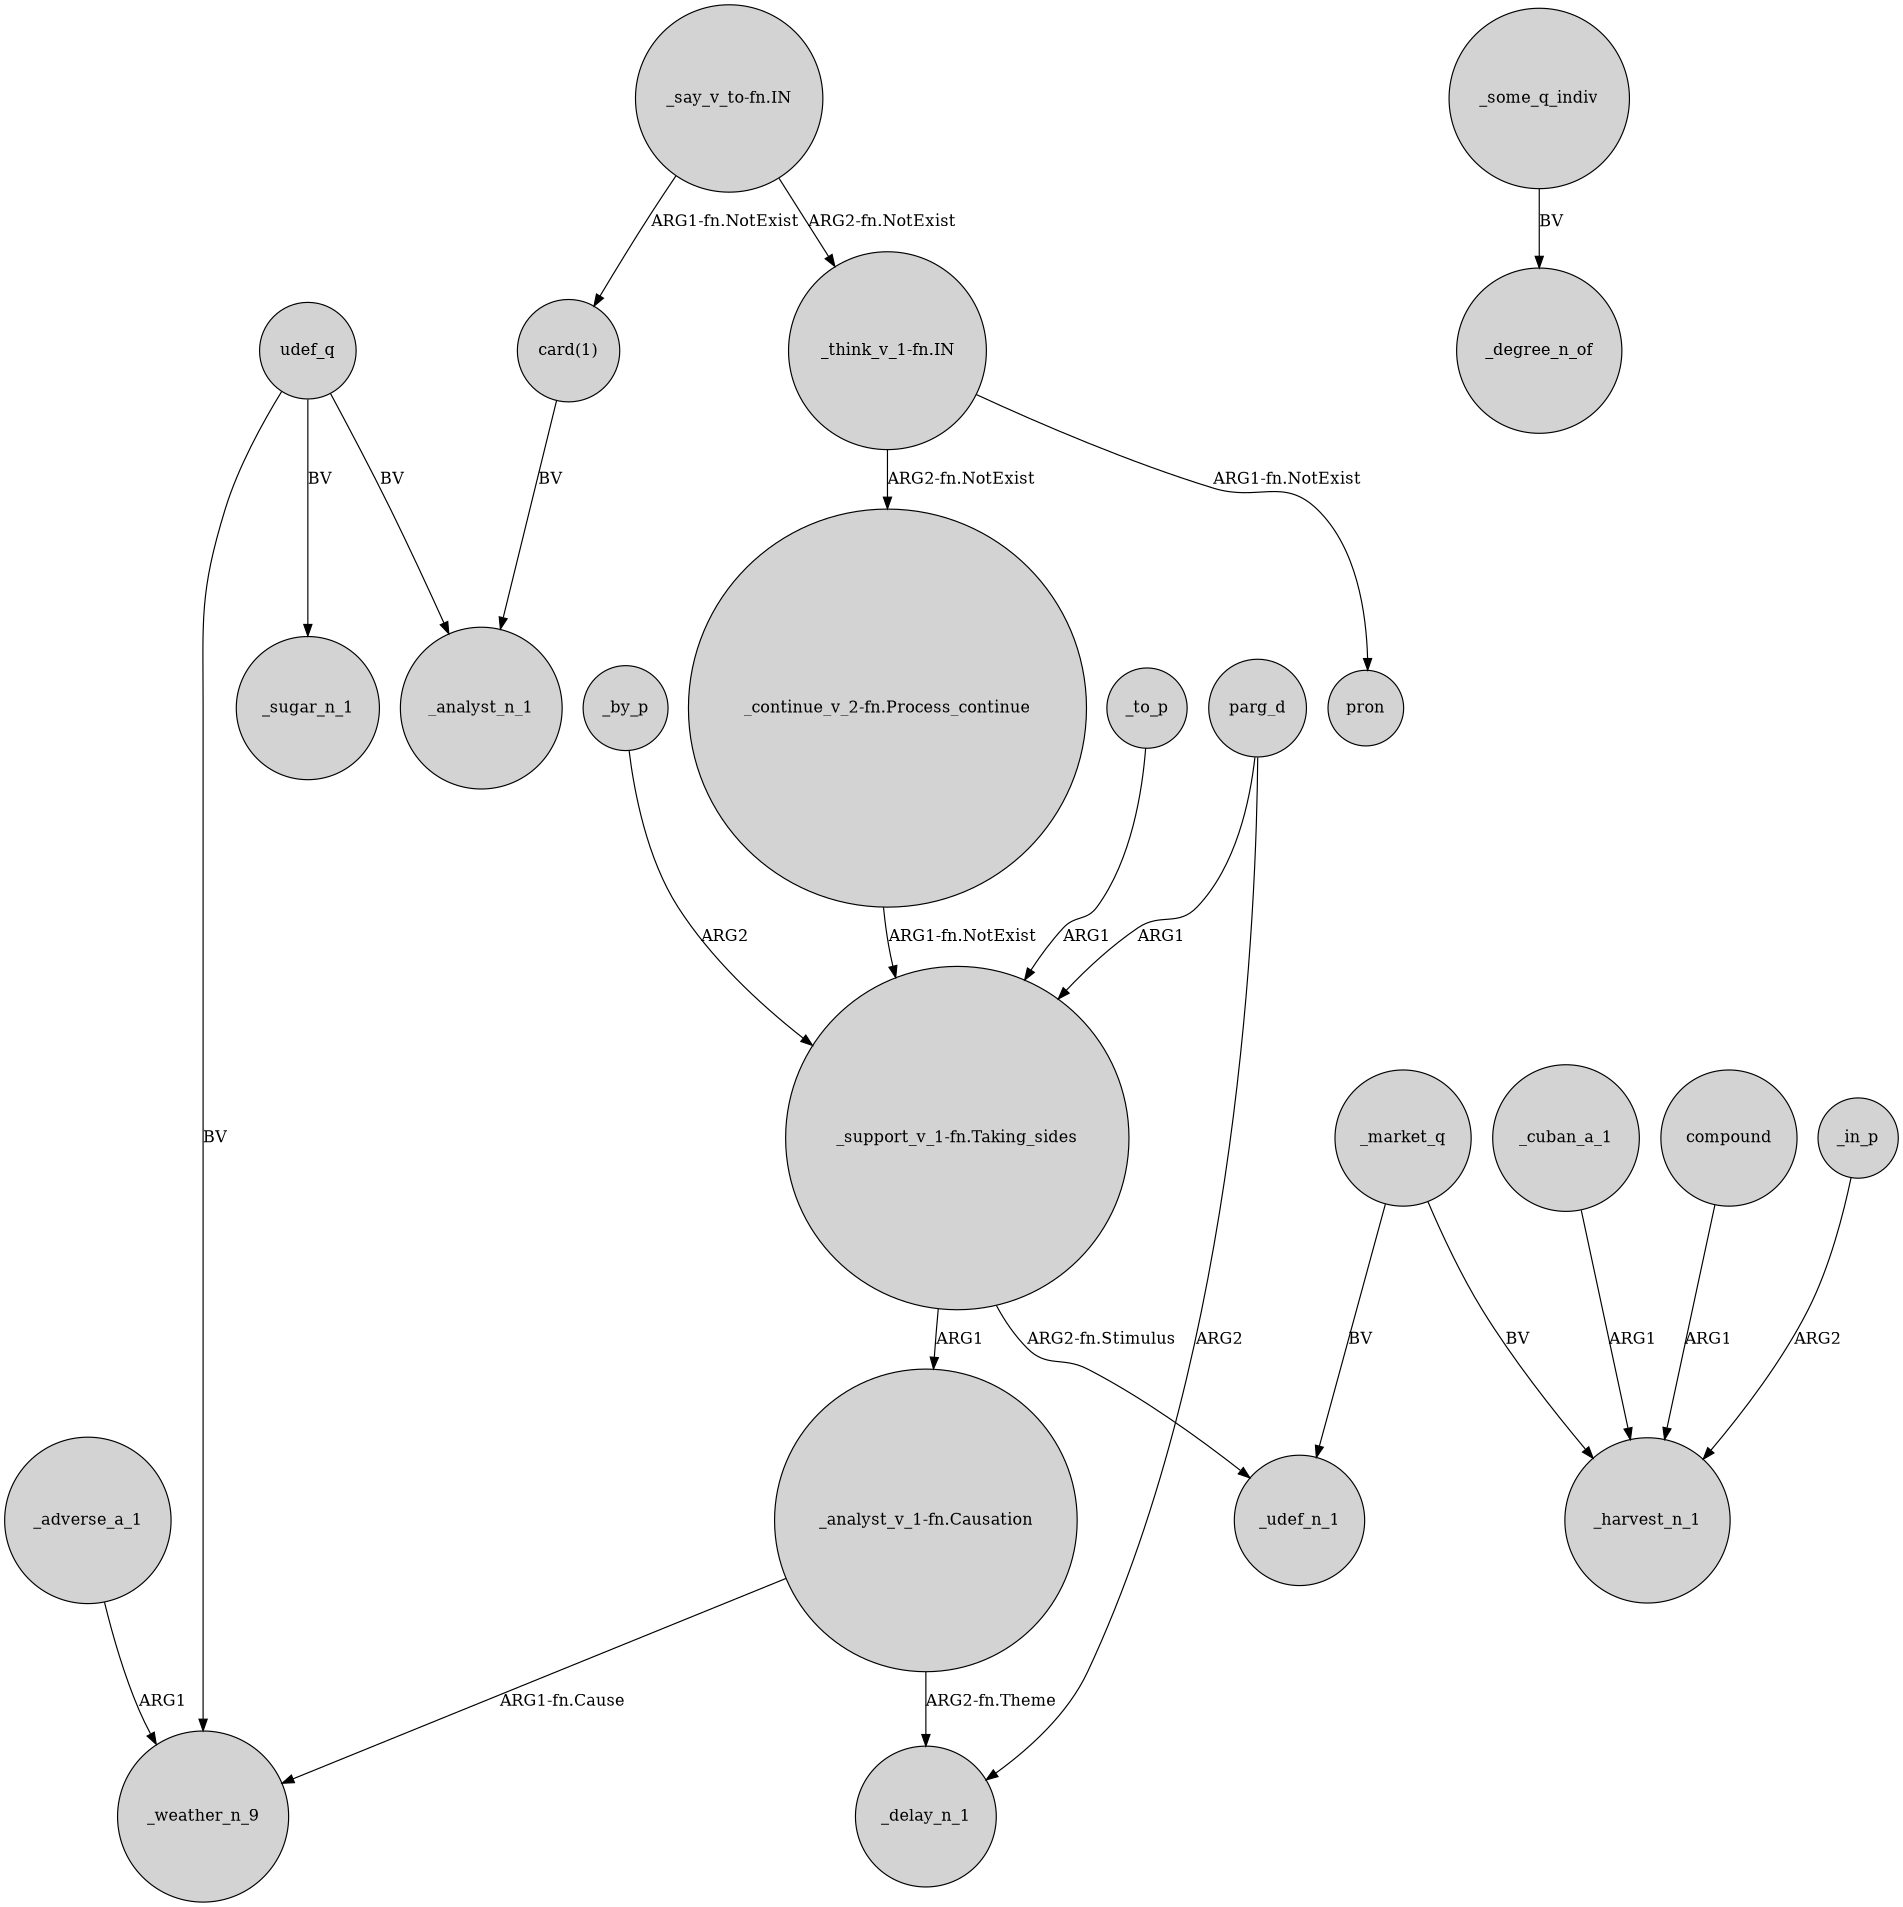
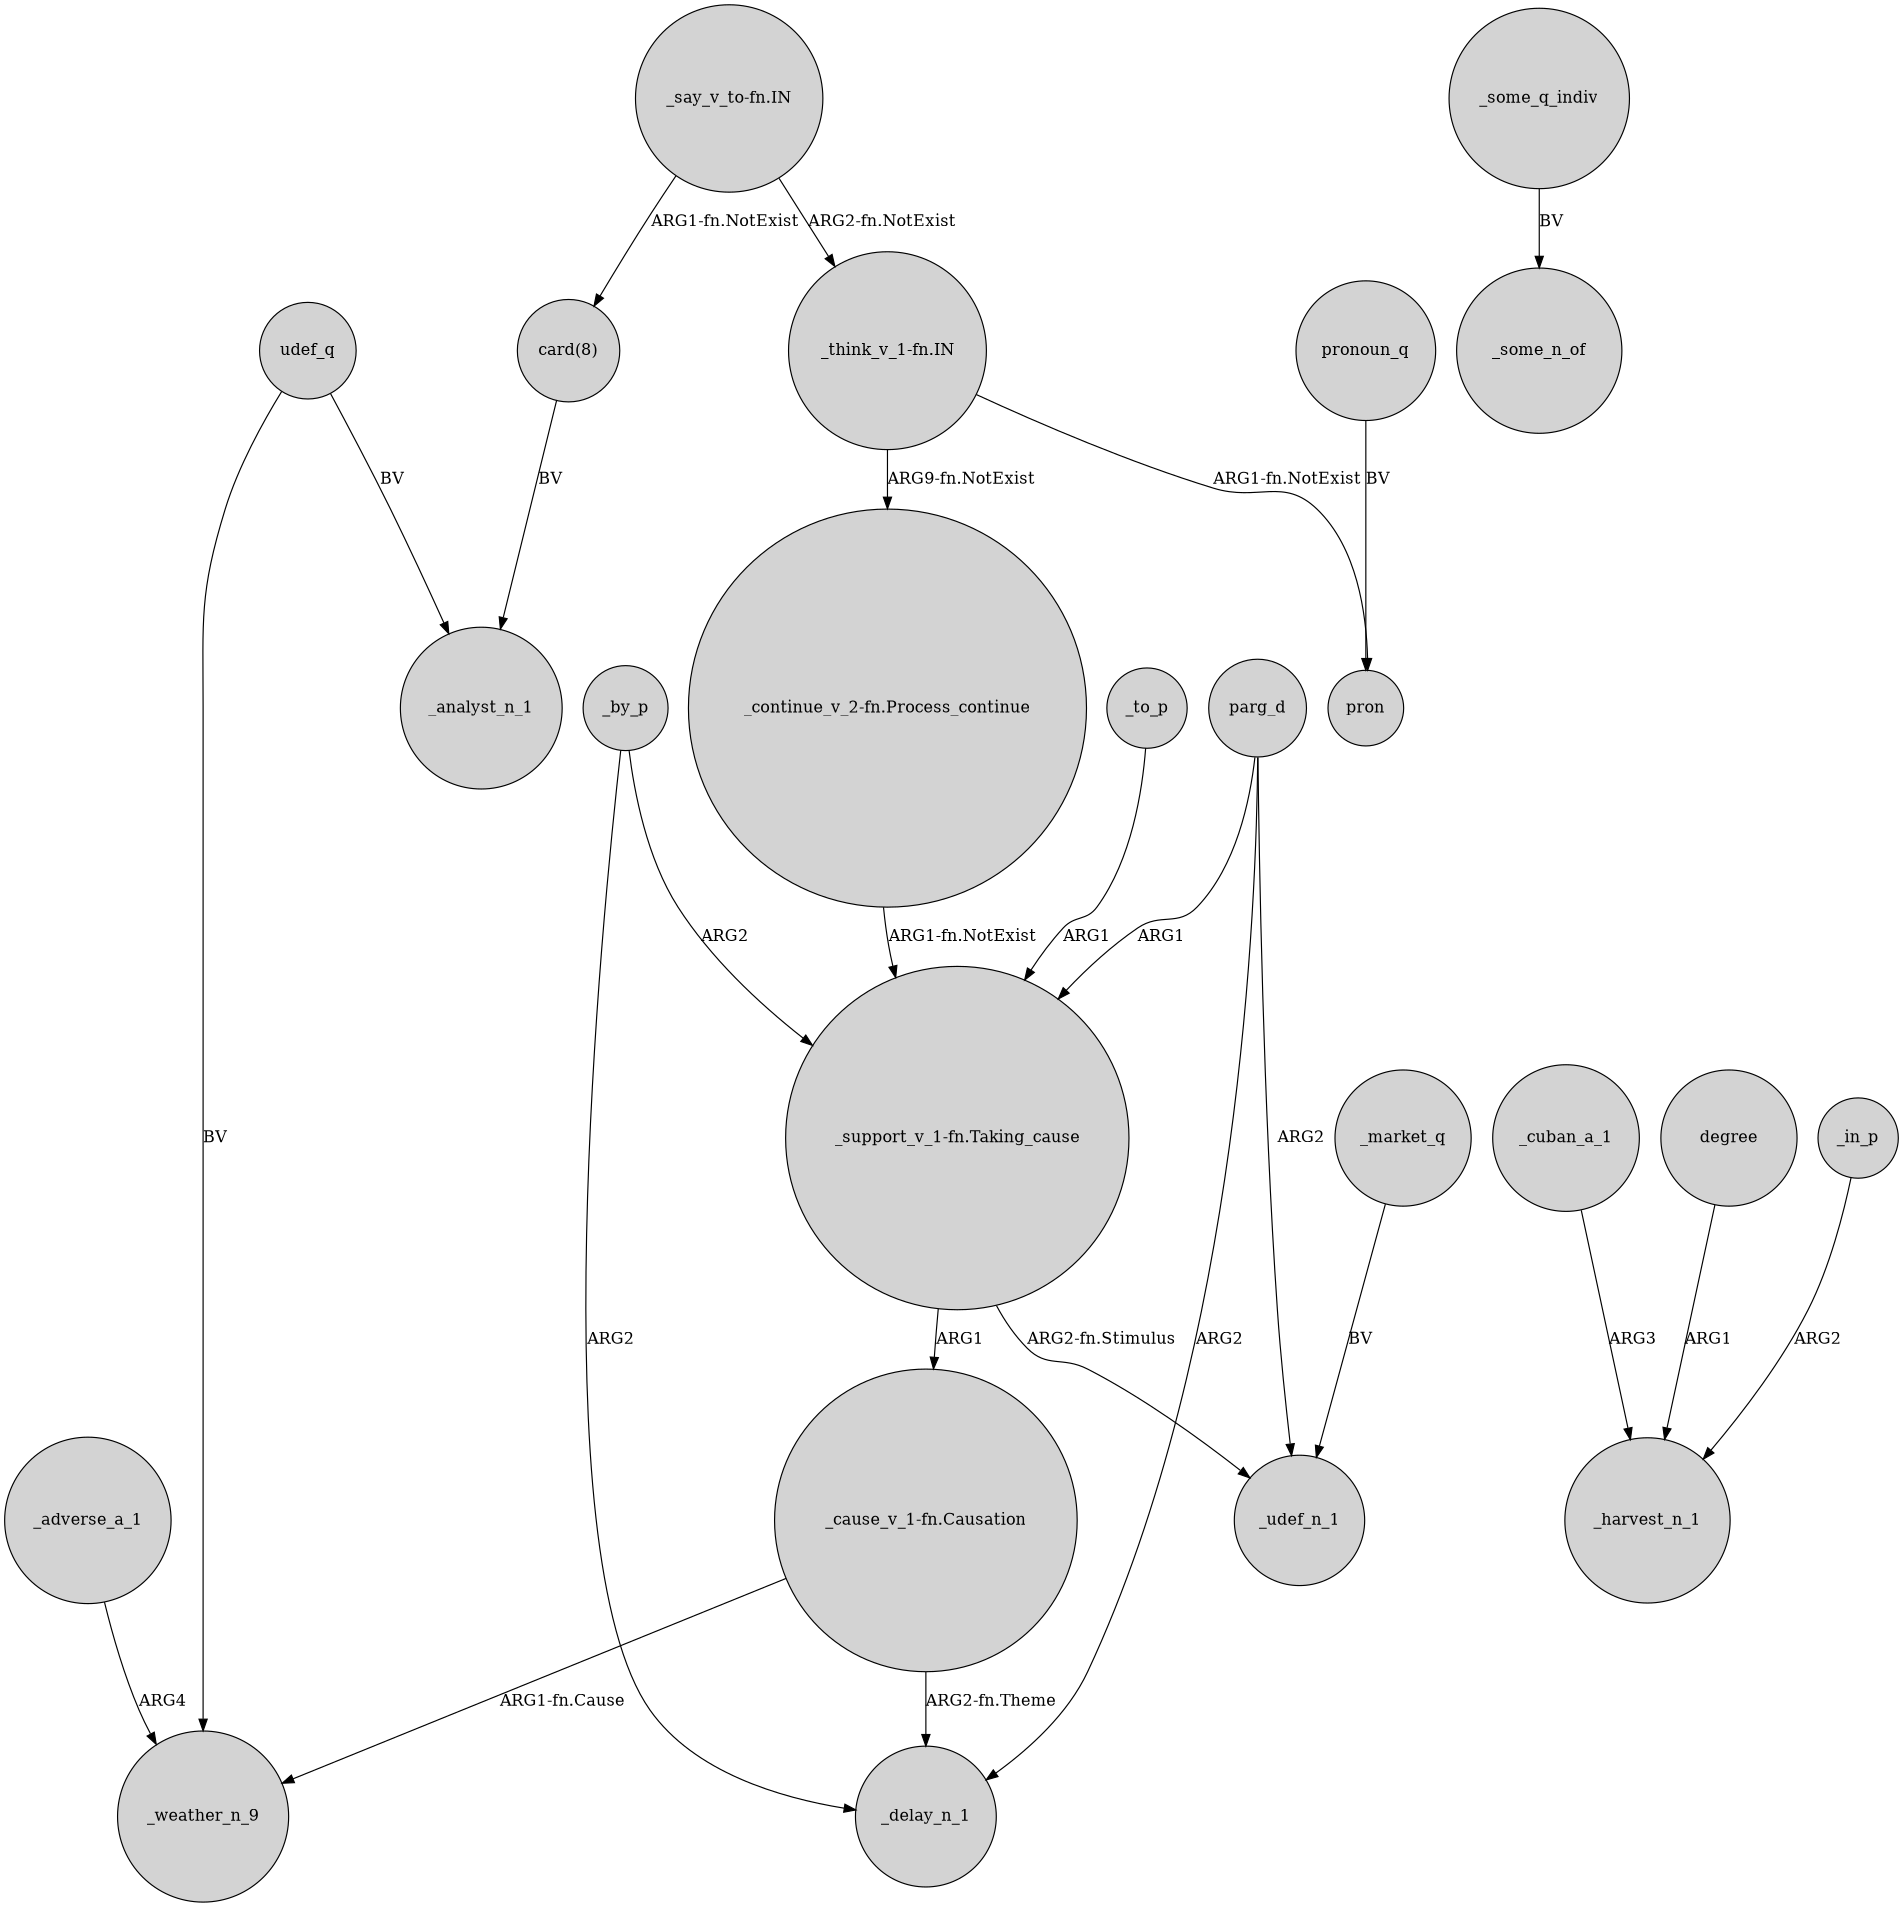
(569, 351) -> (569, 351)
none -> (1366, 351)
(1539, 351) -> (1539, 351)
(961, 479) -> (961, 479)
(308, 708) -> none
none -> (1266, 1101)
(957, 1138) -> (957, 1138)
(1729, 1138) -> (1729, 1138)
(1496, 1332) -> none
(1633, 1339) -> (1633, 1339)
none -> (587, 1346)
(926, 1520) -> (926, 1520)
(163, 1701) -> (163, 1701)
